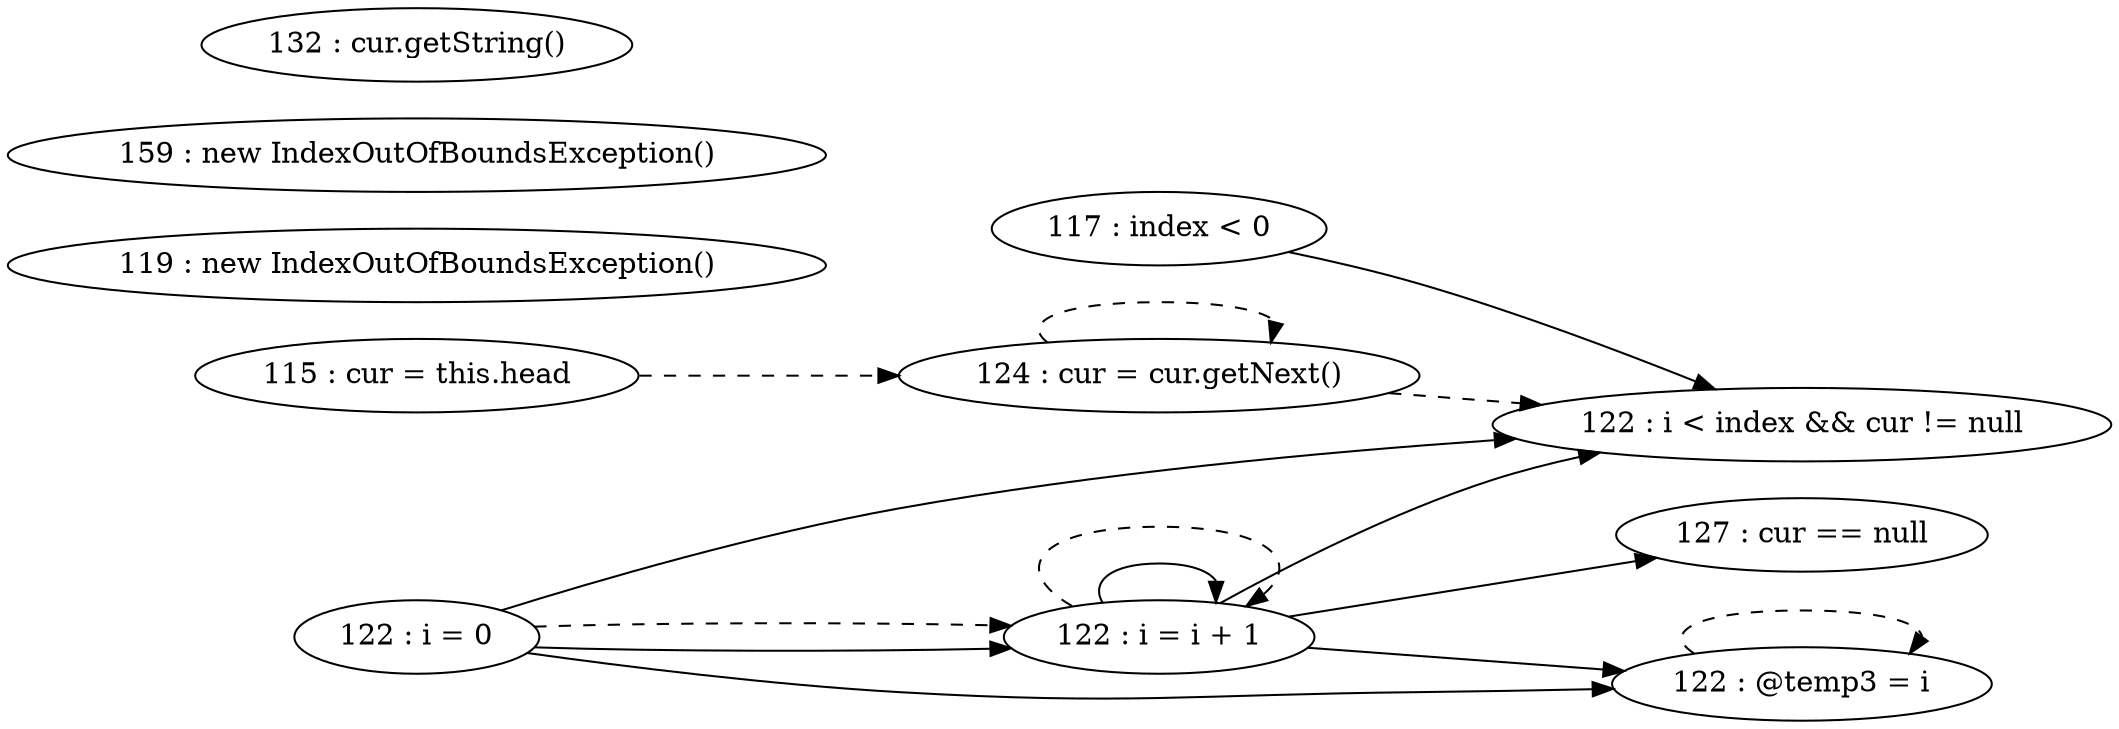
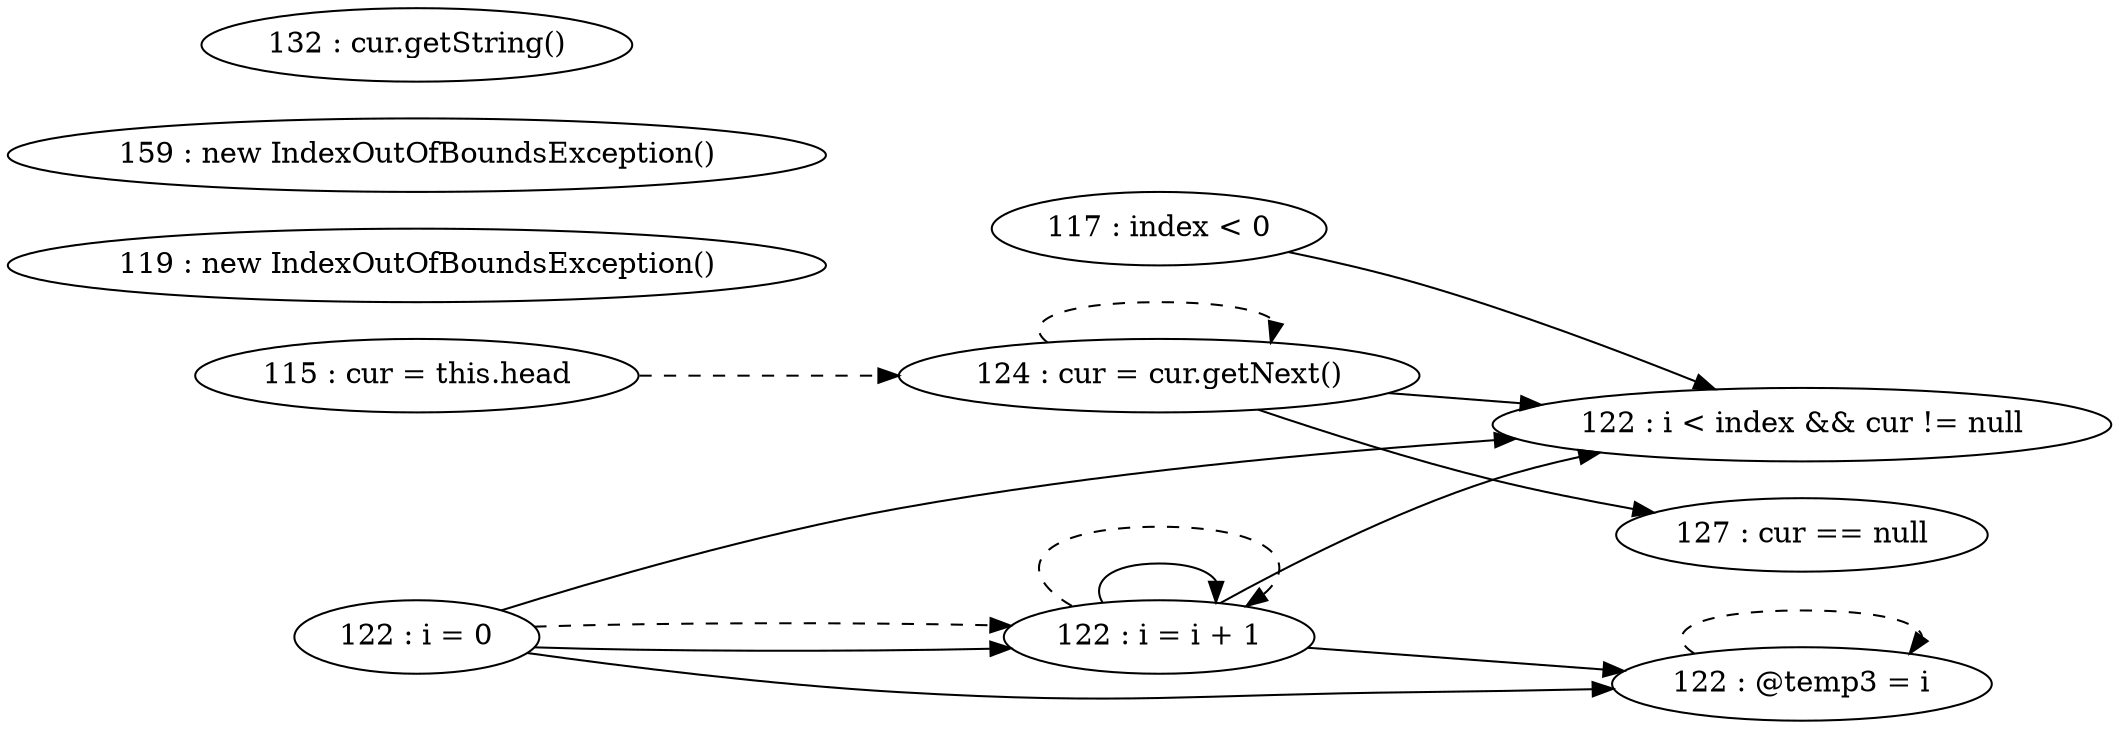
(1455, 398) -> (1455, 398)
(1462, 589) -> (1444, 467)
